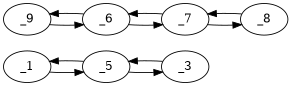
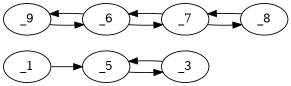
(71, 61) -> none
